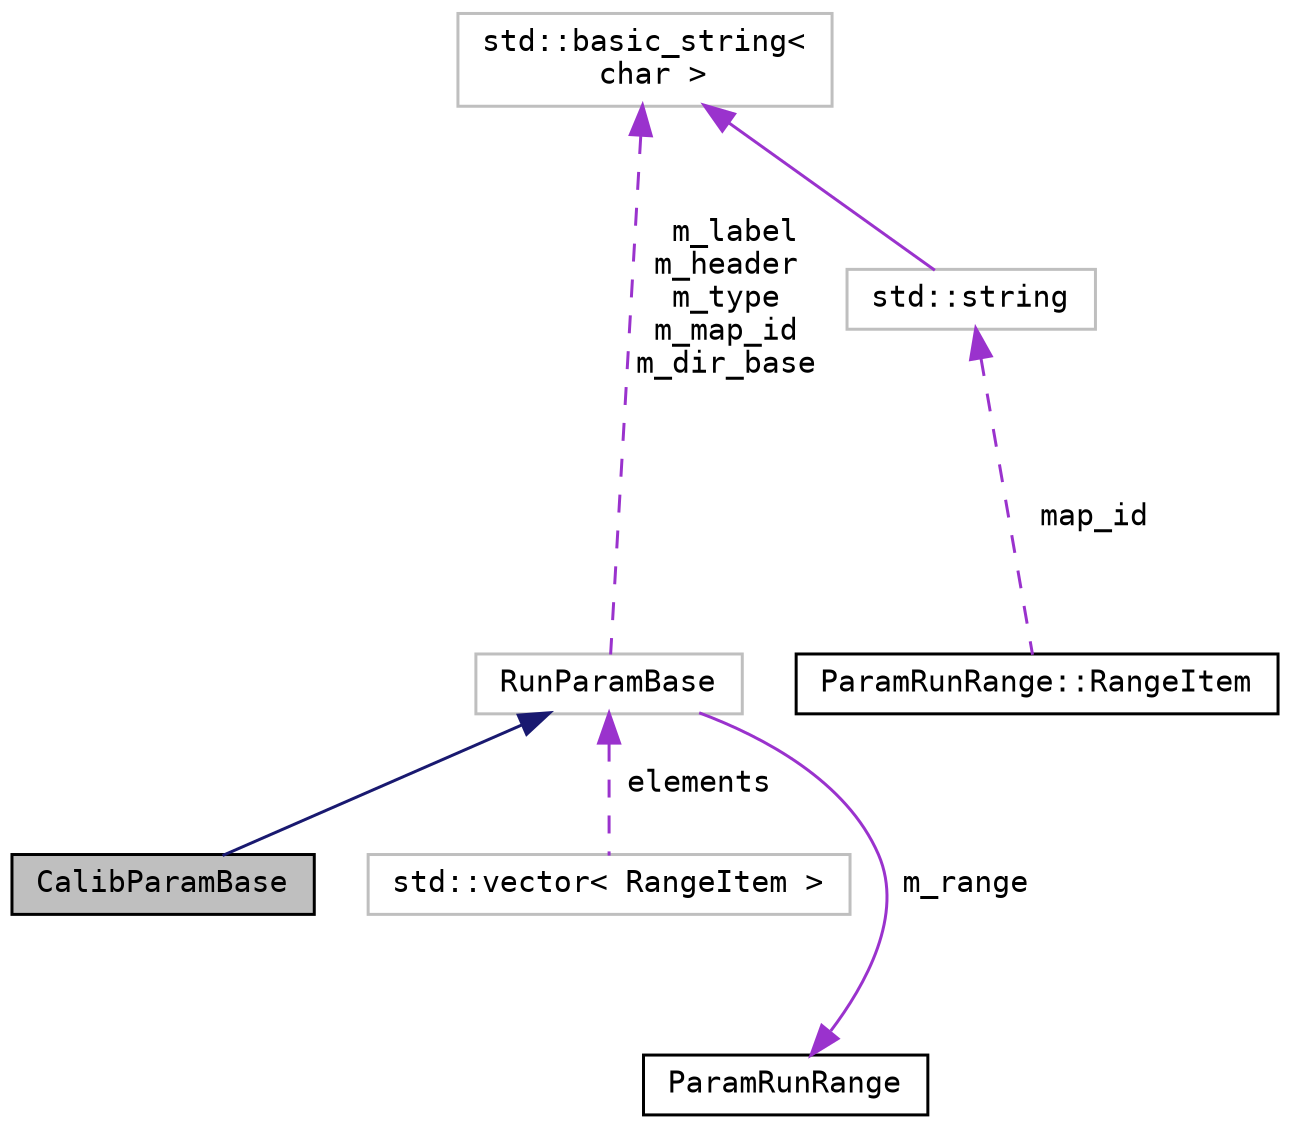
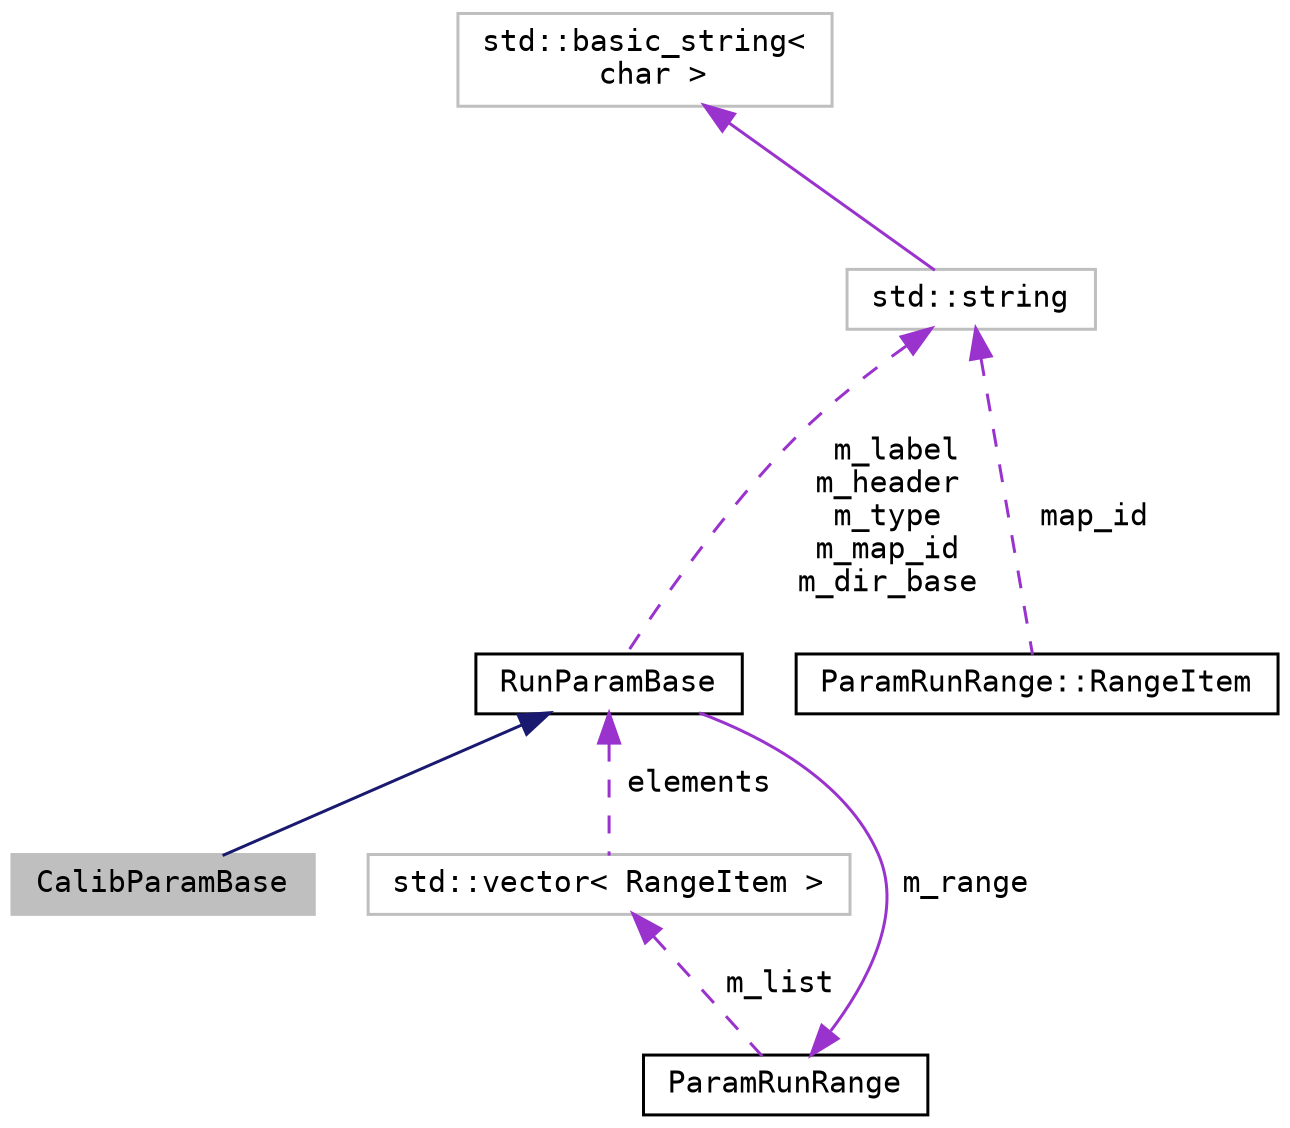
(626, 395) -> (751, 486)
(609, 684) -> (609, 684)
(163, 884) -> (163, 884)
none -> (708, 996)
